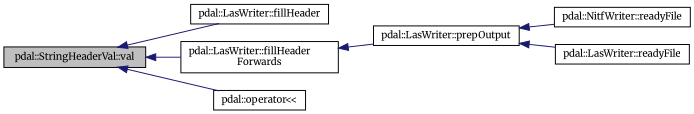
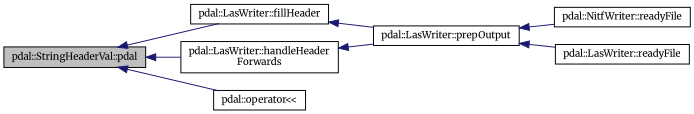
none -> (356, 25)
(75, 57) -> (75, 57)
(260, 57) -> (260, 57)
